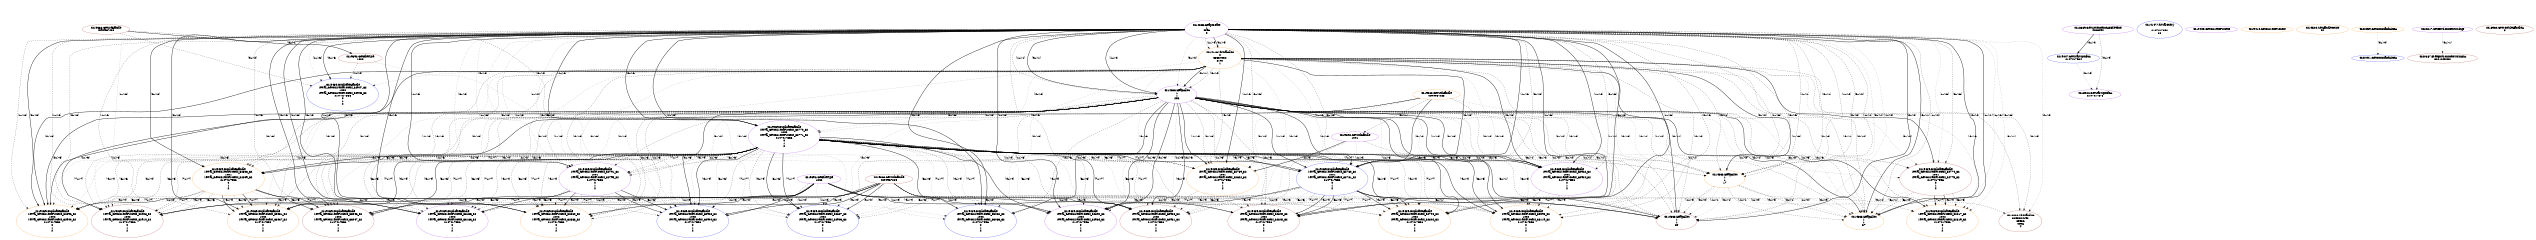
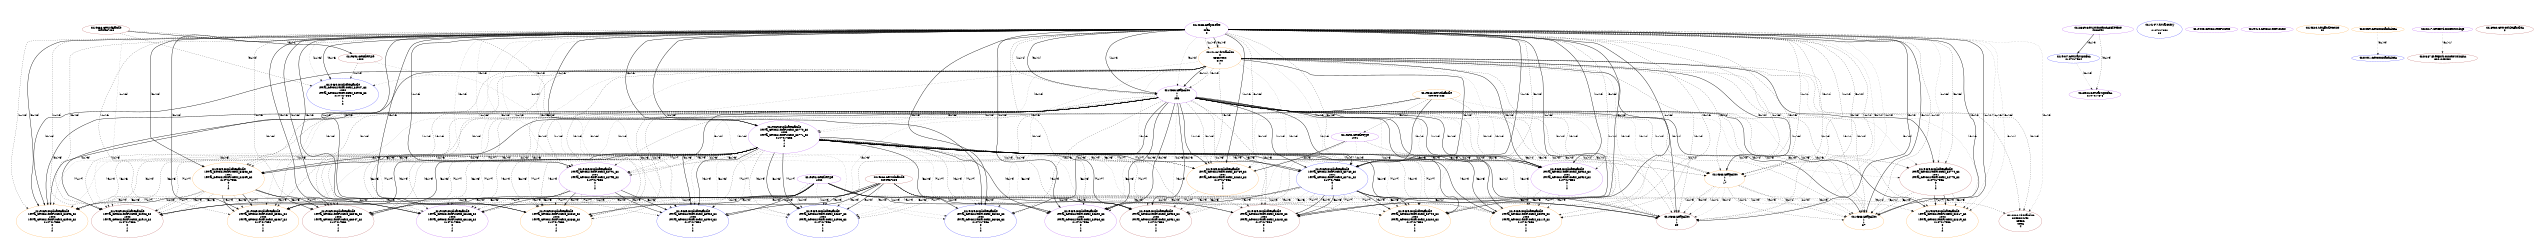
(2267, 29) -> (2267, 29)
(1355, 137) -> (1355, 137)
